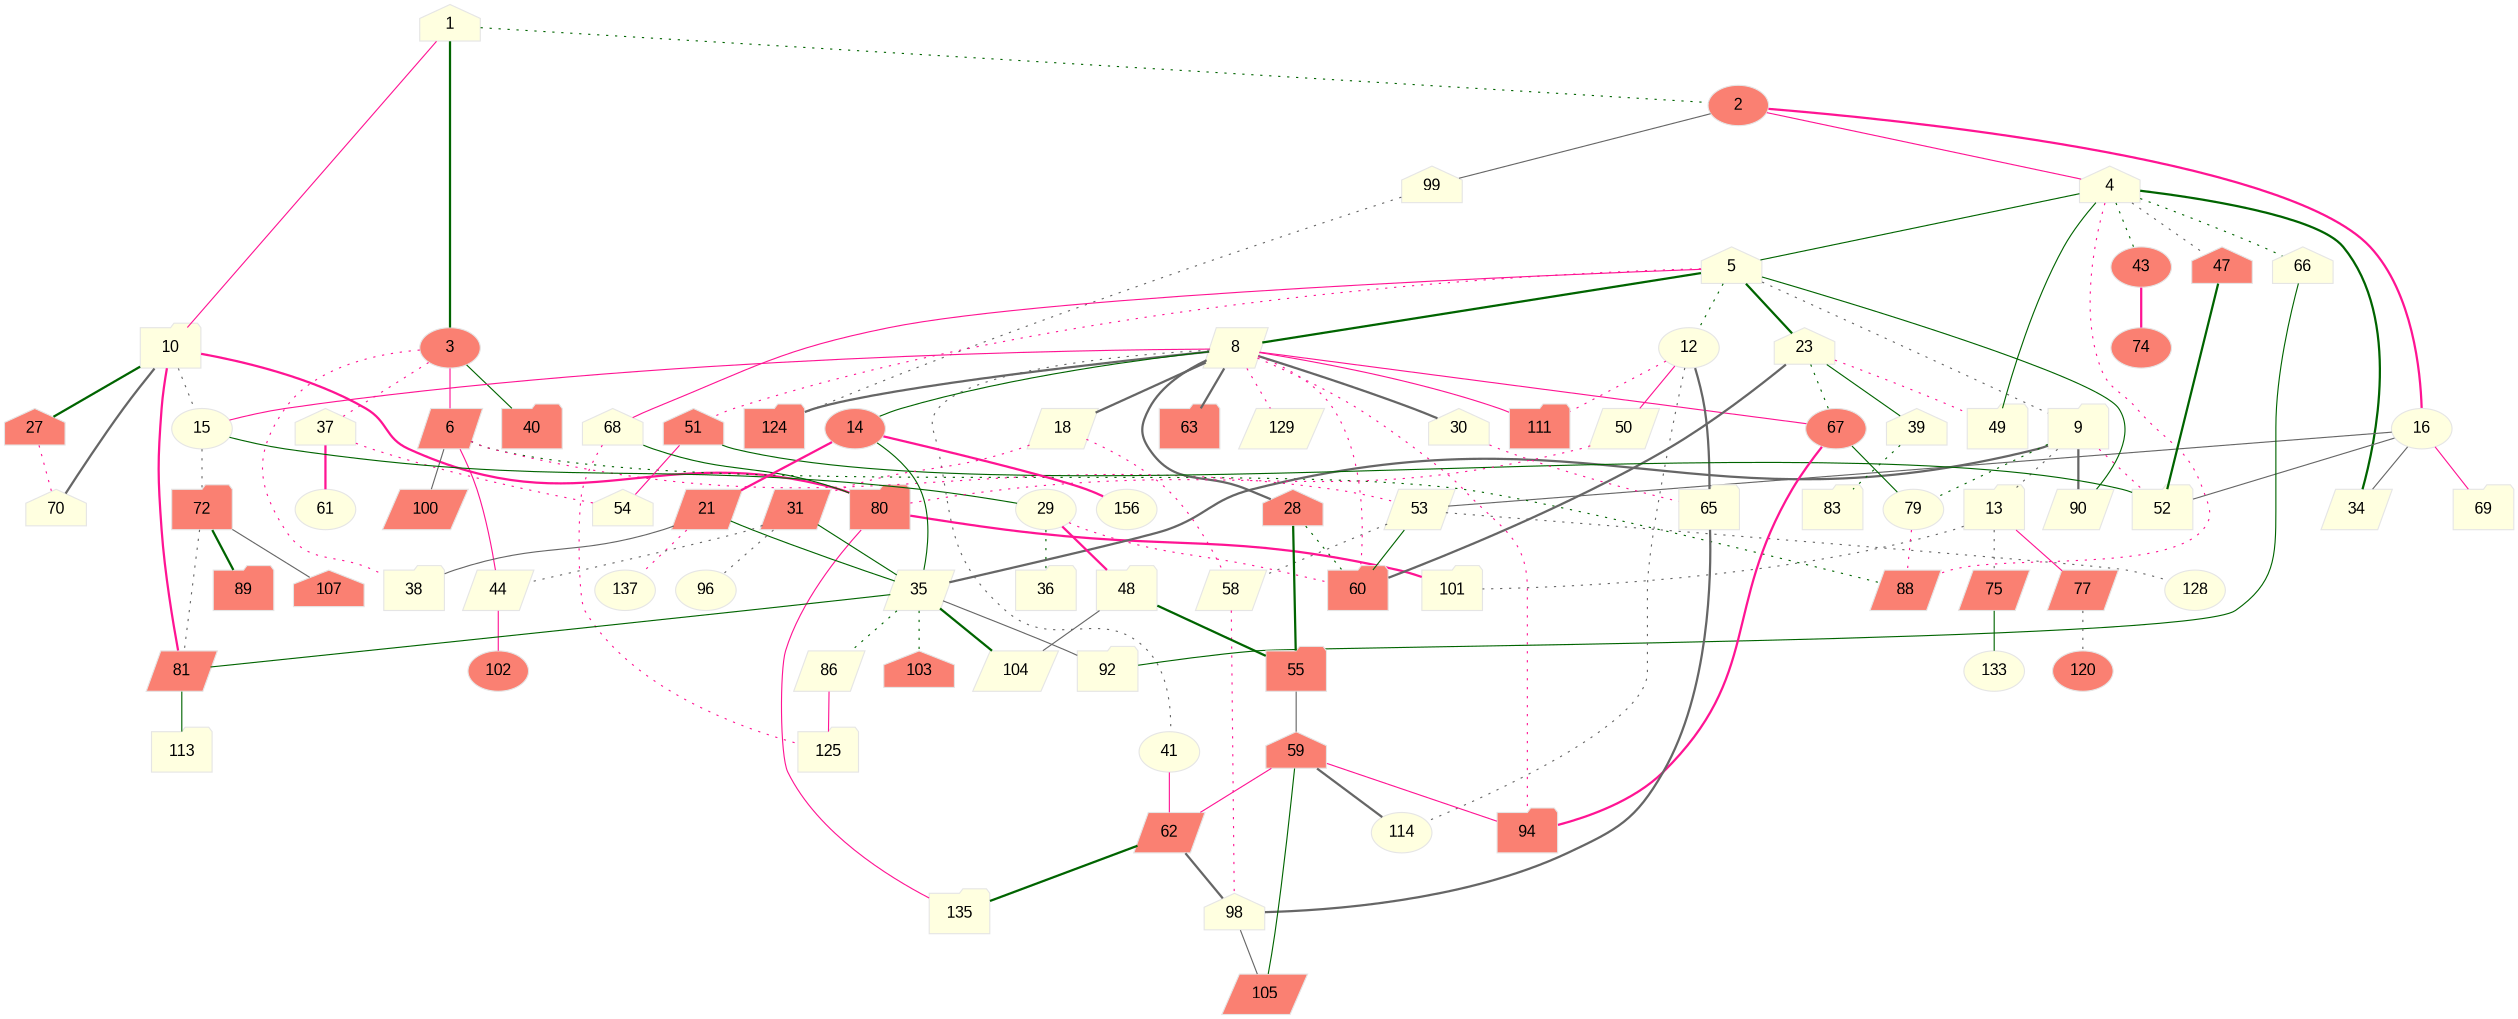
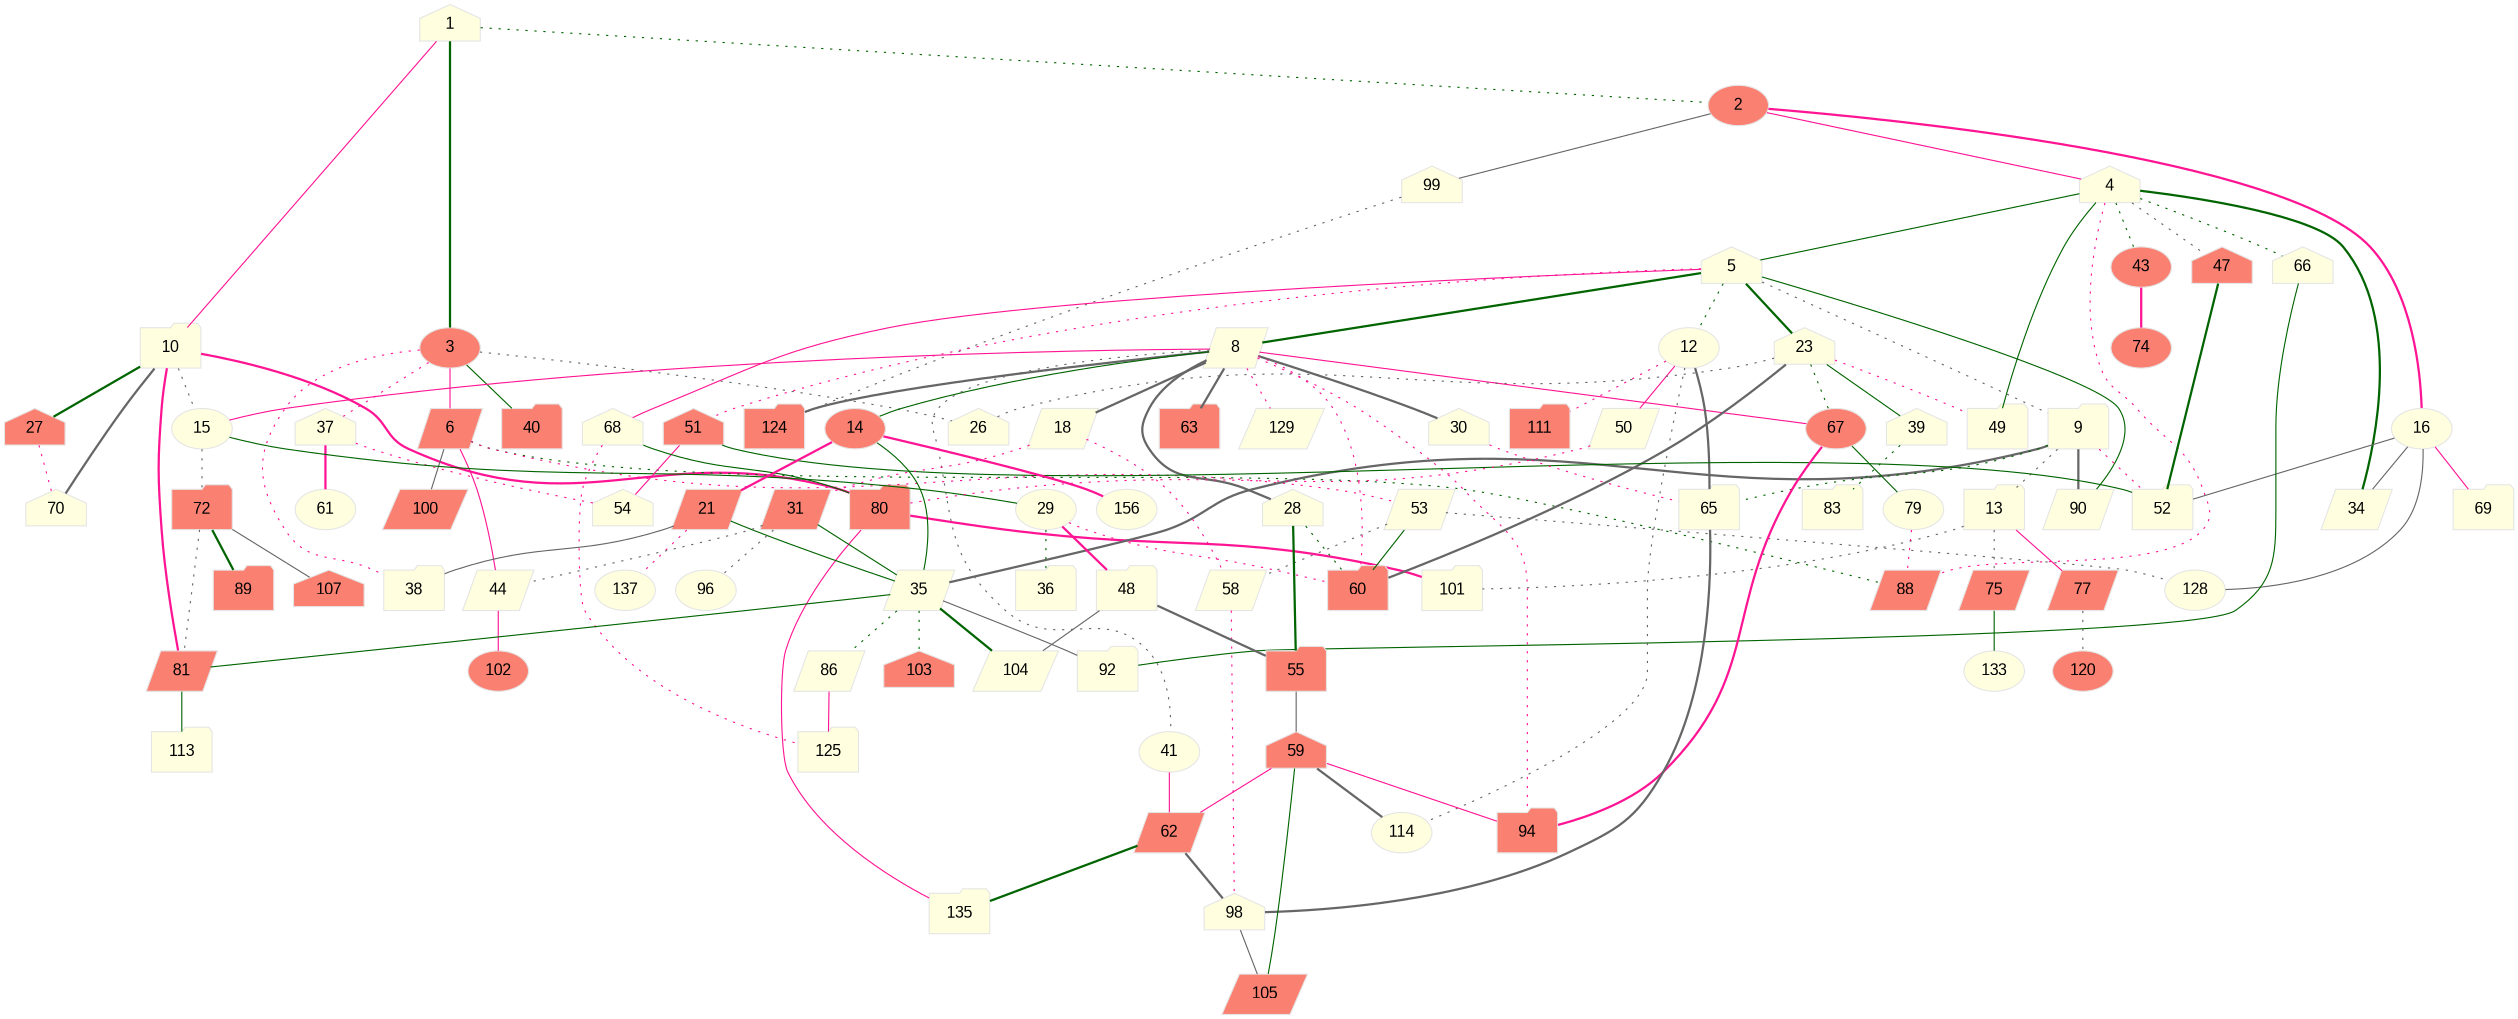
(1386, 377) -> none
none -> (979, 429)
(2061, 458) -> (2359, 560)
(1979, 477) -> (1894, 475)
(1293, 509) -> (1293, 509)
(1212, 631) -> (1212, 631)
